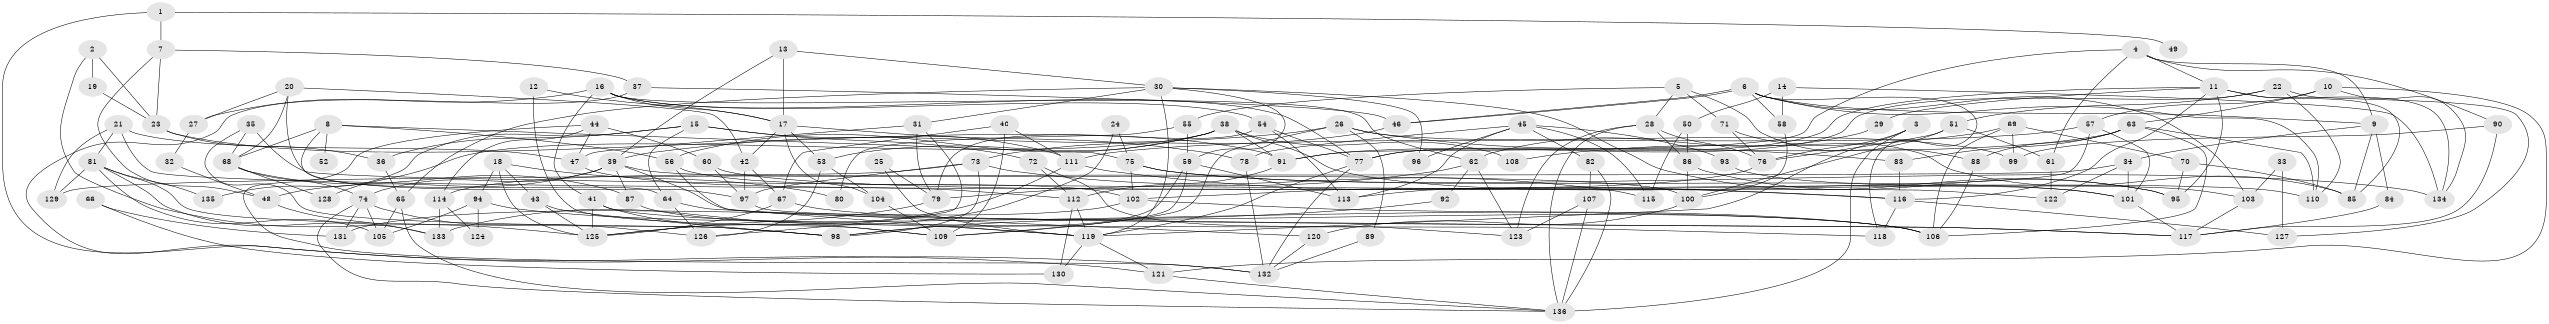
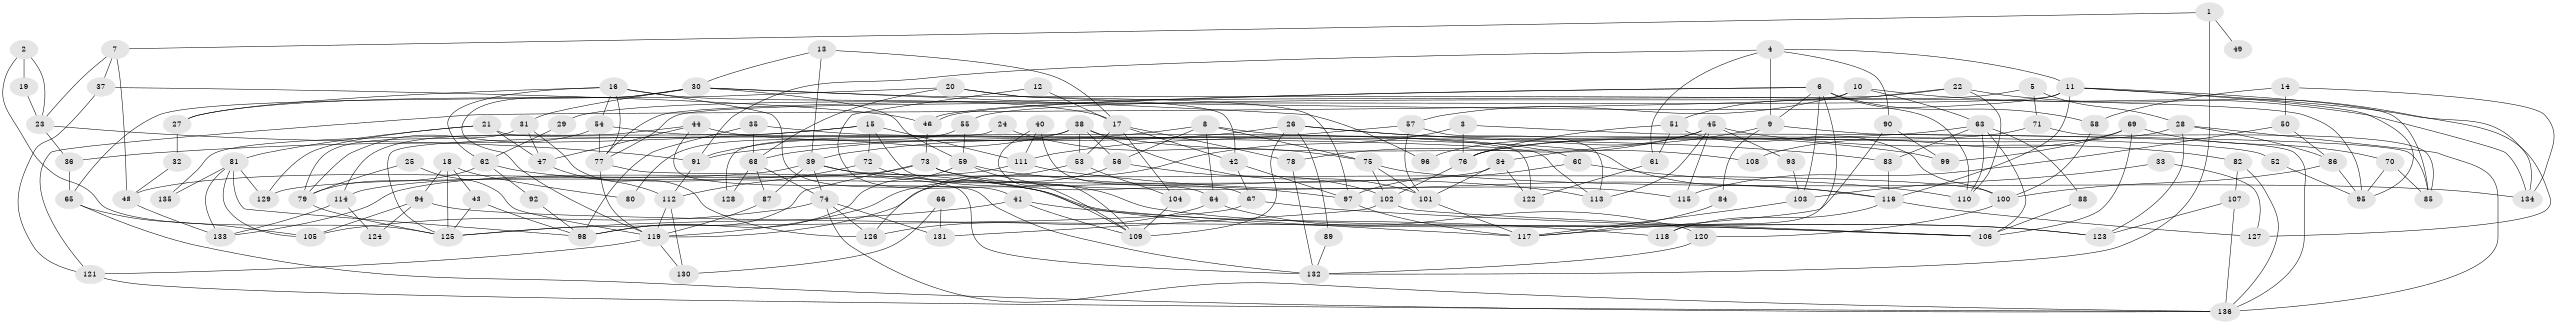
(1758, 131) -> none
none -> (2319, 181)
